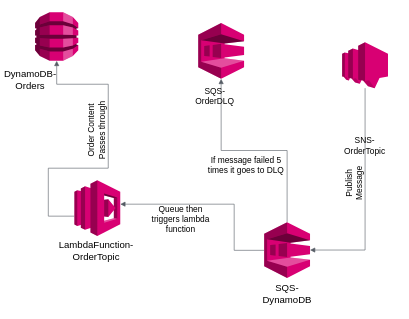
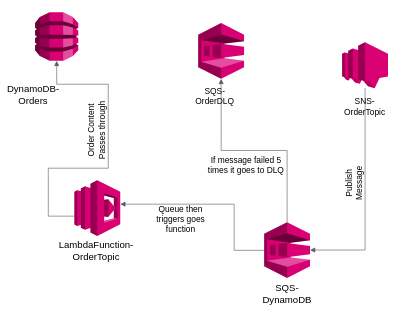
(30, 79) -> (33, 94)
(365, 145) -> (365, 106)
(181, 219) -> (181, 219)
